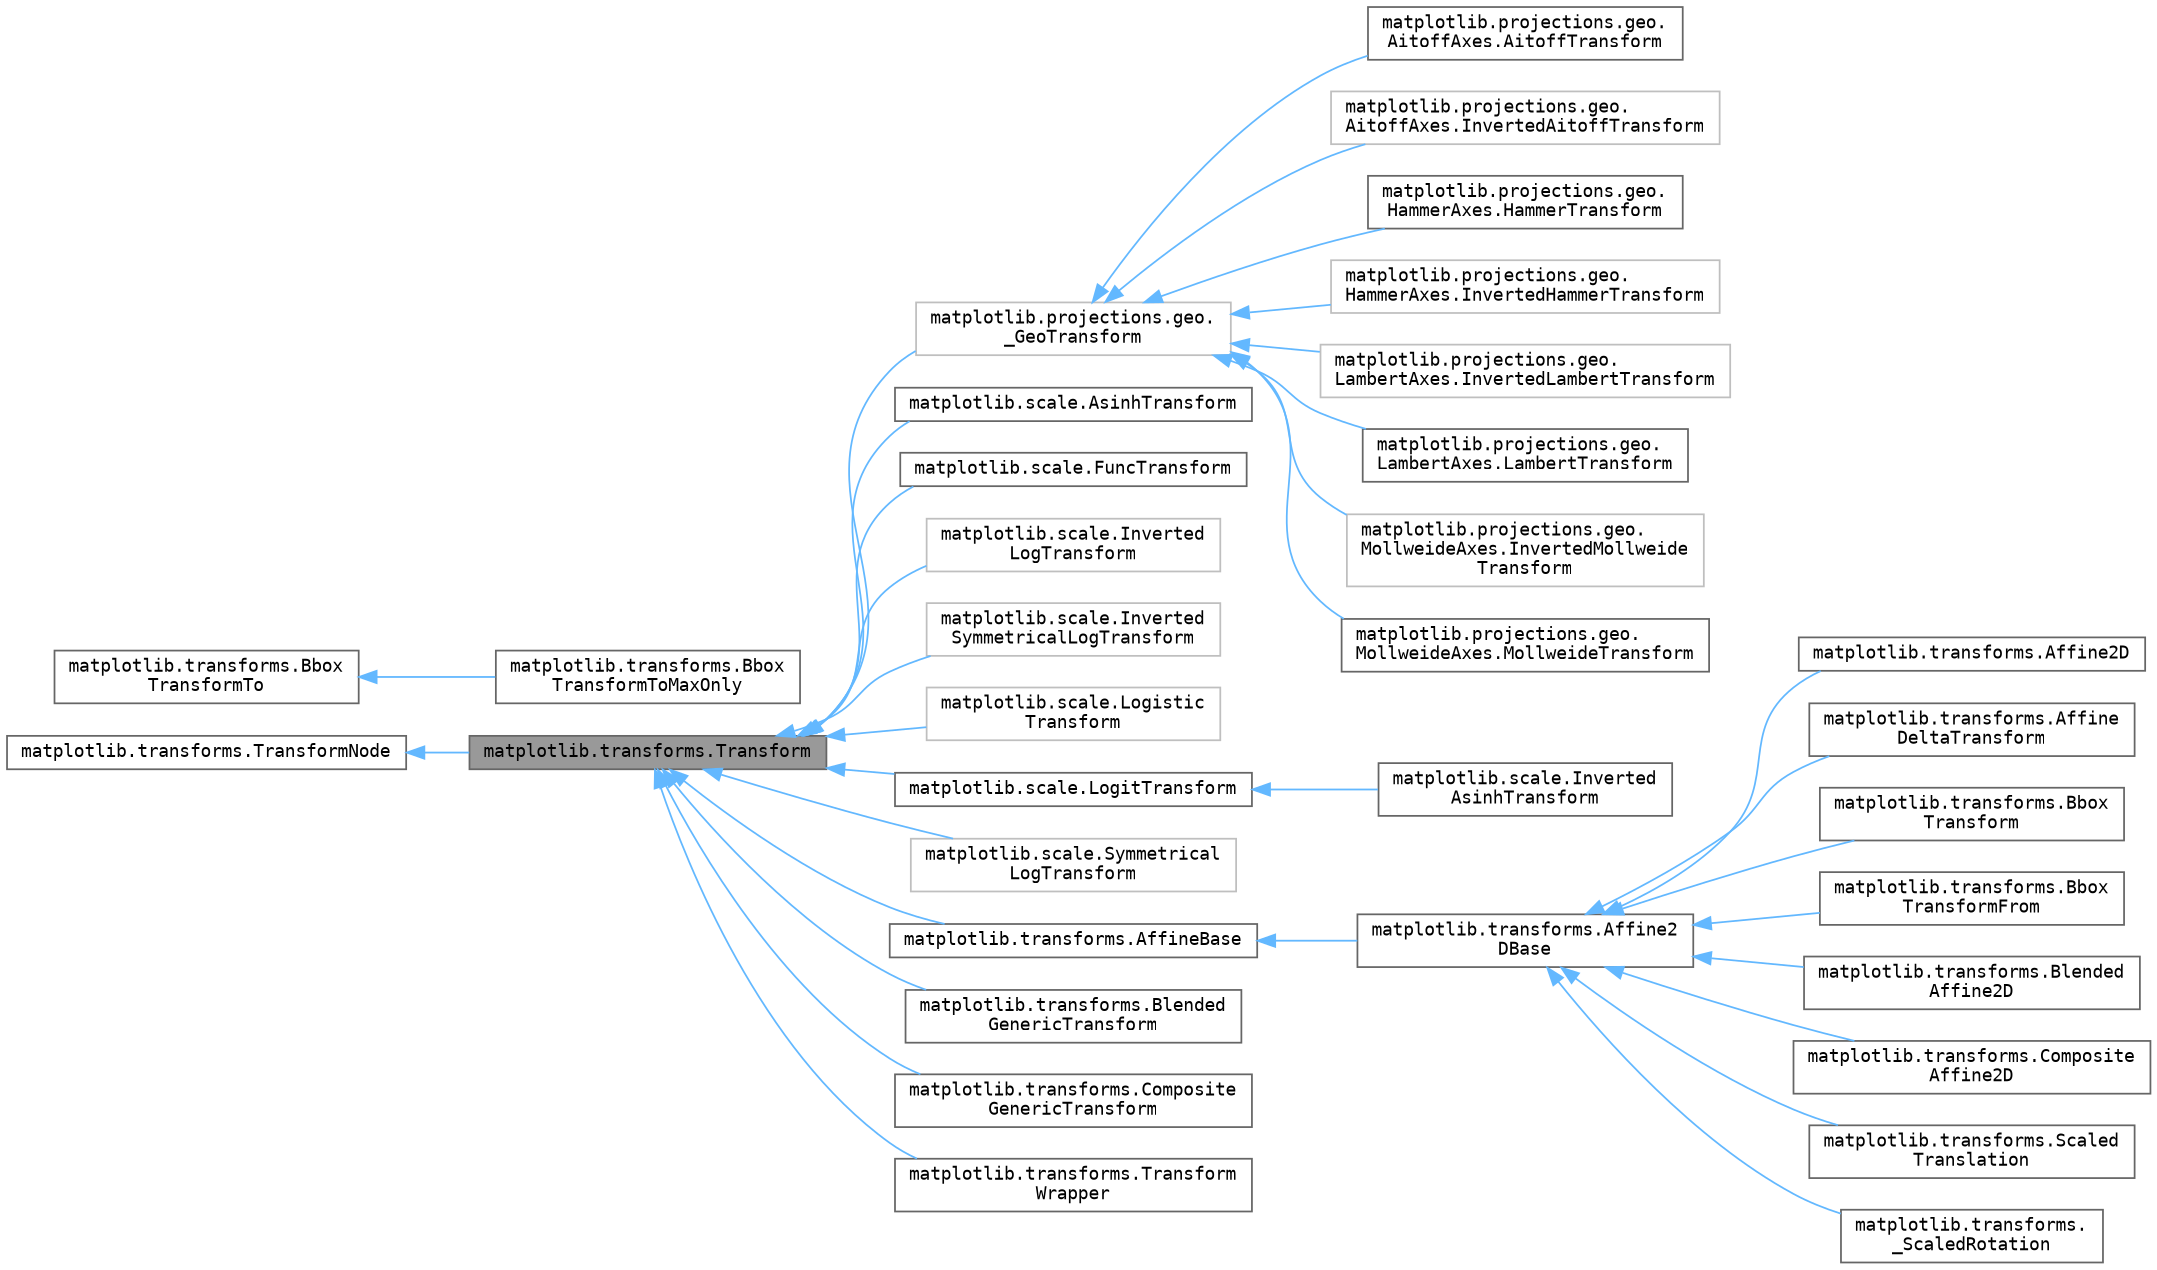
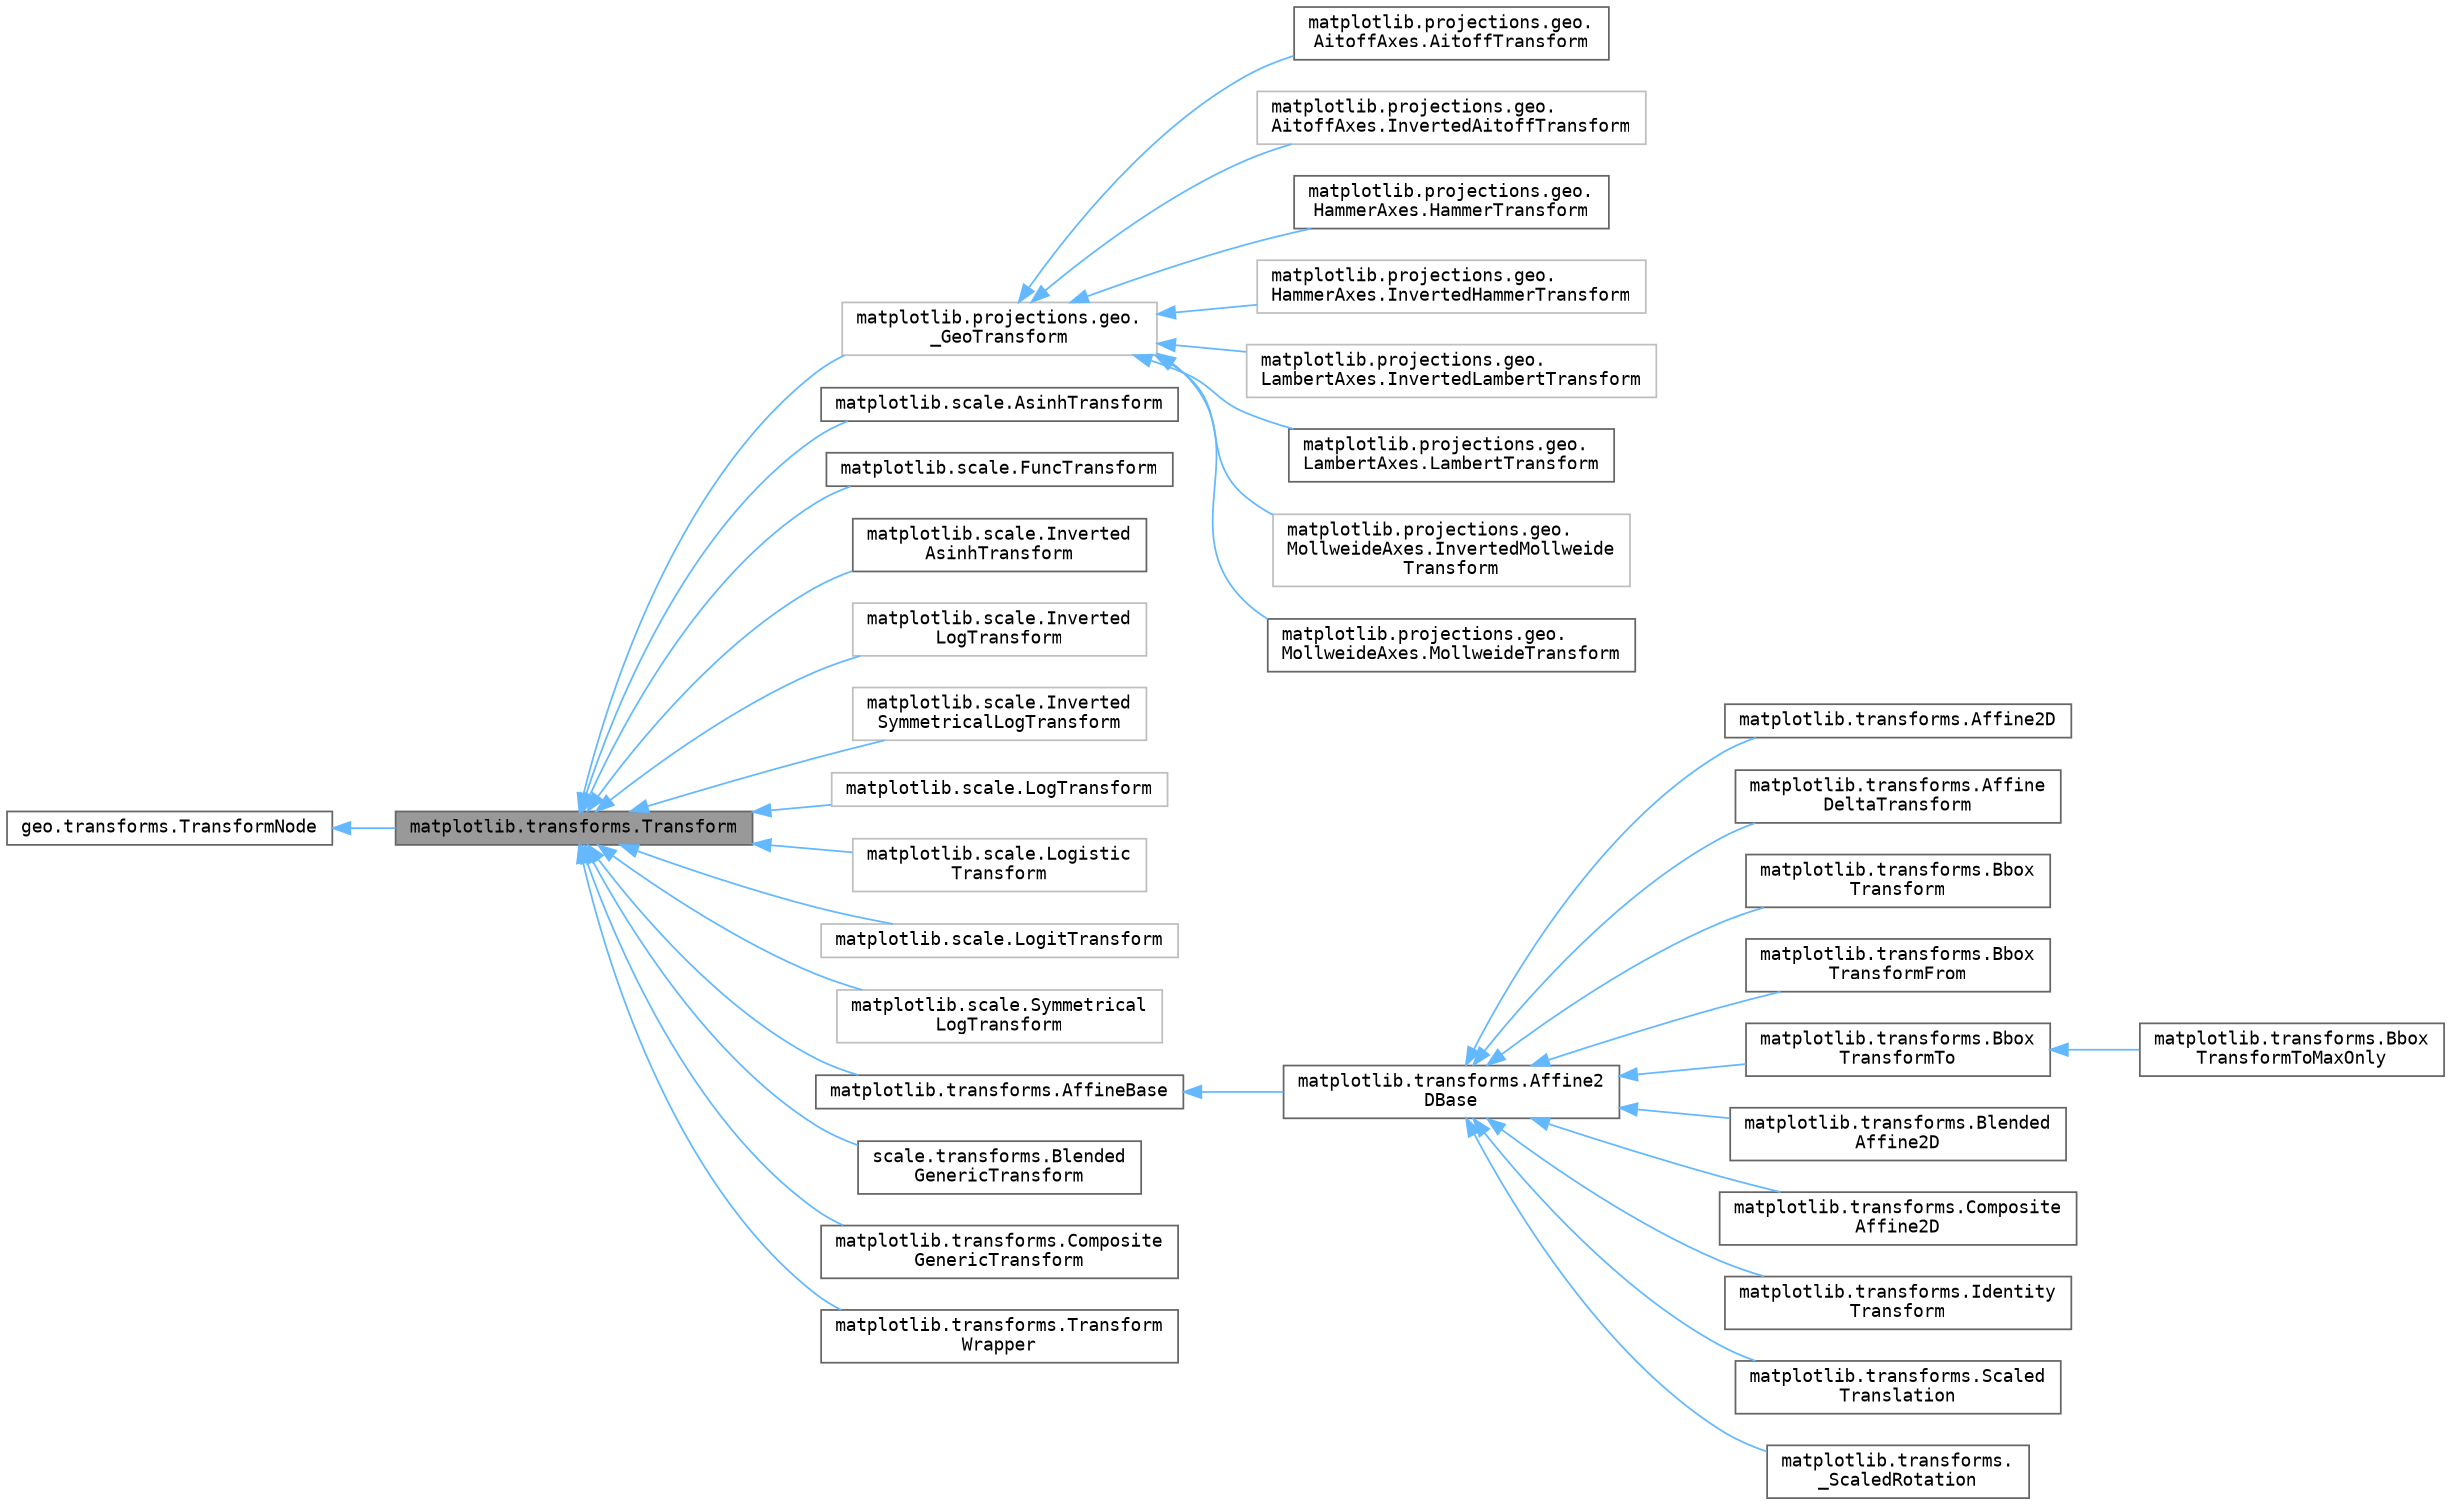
(207, 753) -> (170, 828)
none -> (1000, 789)
(1073, 789) -> (1000, 941)
(1324, 789) -> (711, 667)
(1073, 1016) -> (1000, 1168)
none -> (1692, 1069)
none -> (1898, 1303)
